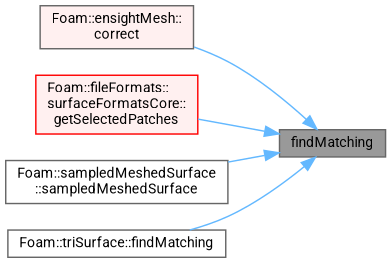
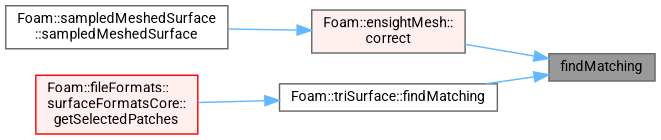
(231, 125) -> (231, 102)
(246, 159) -> (262, 30)
